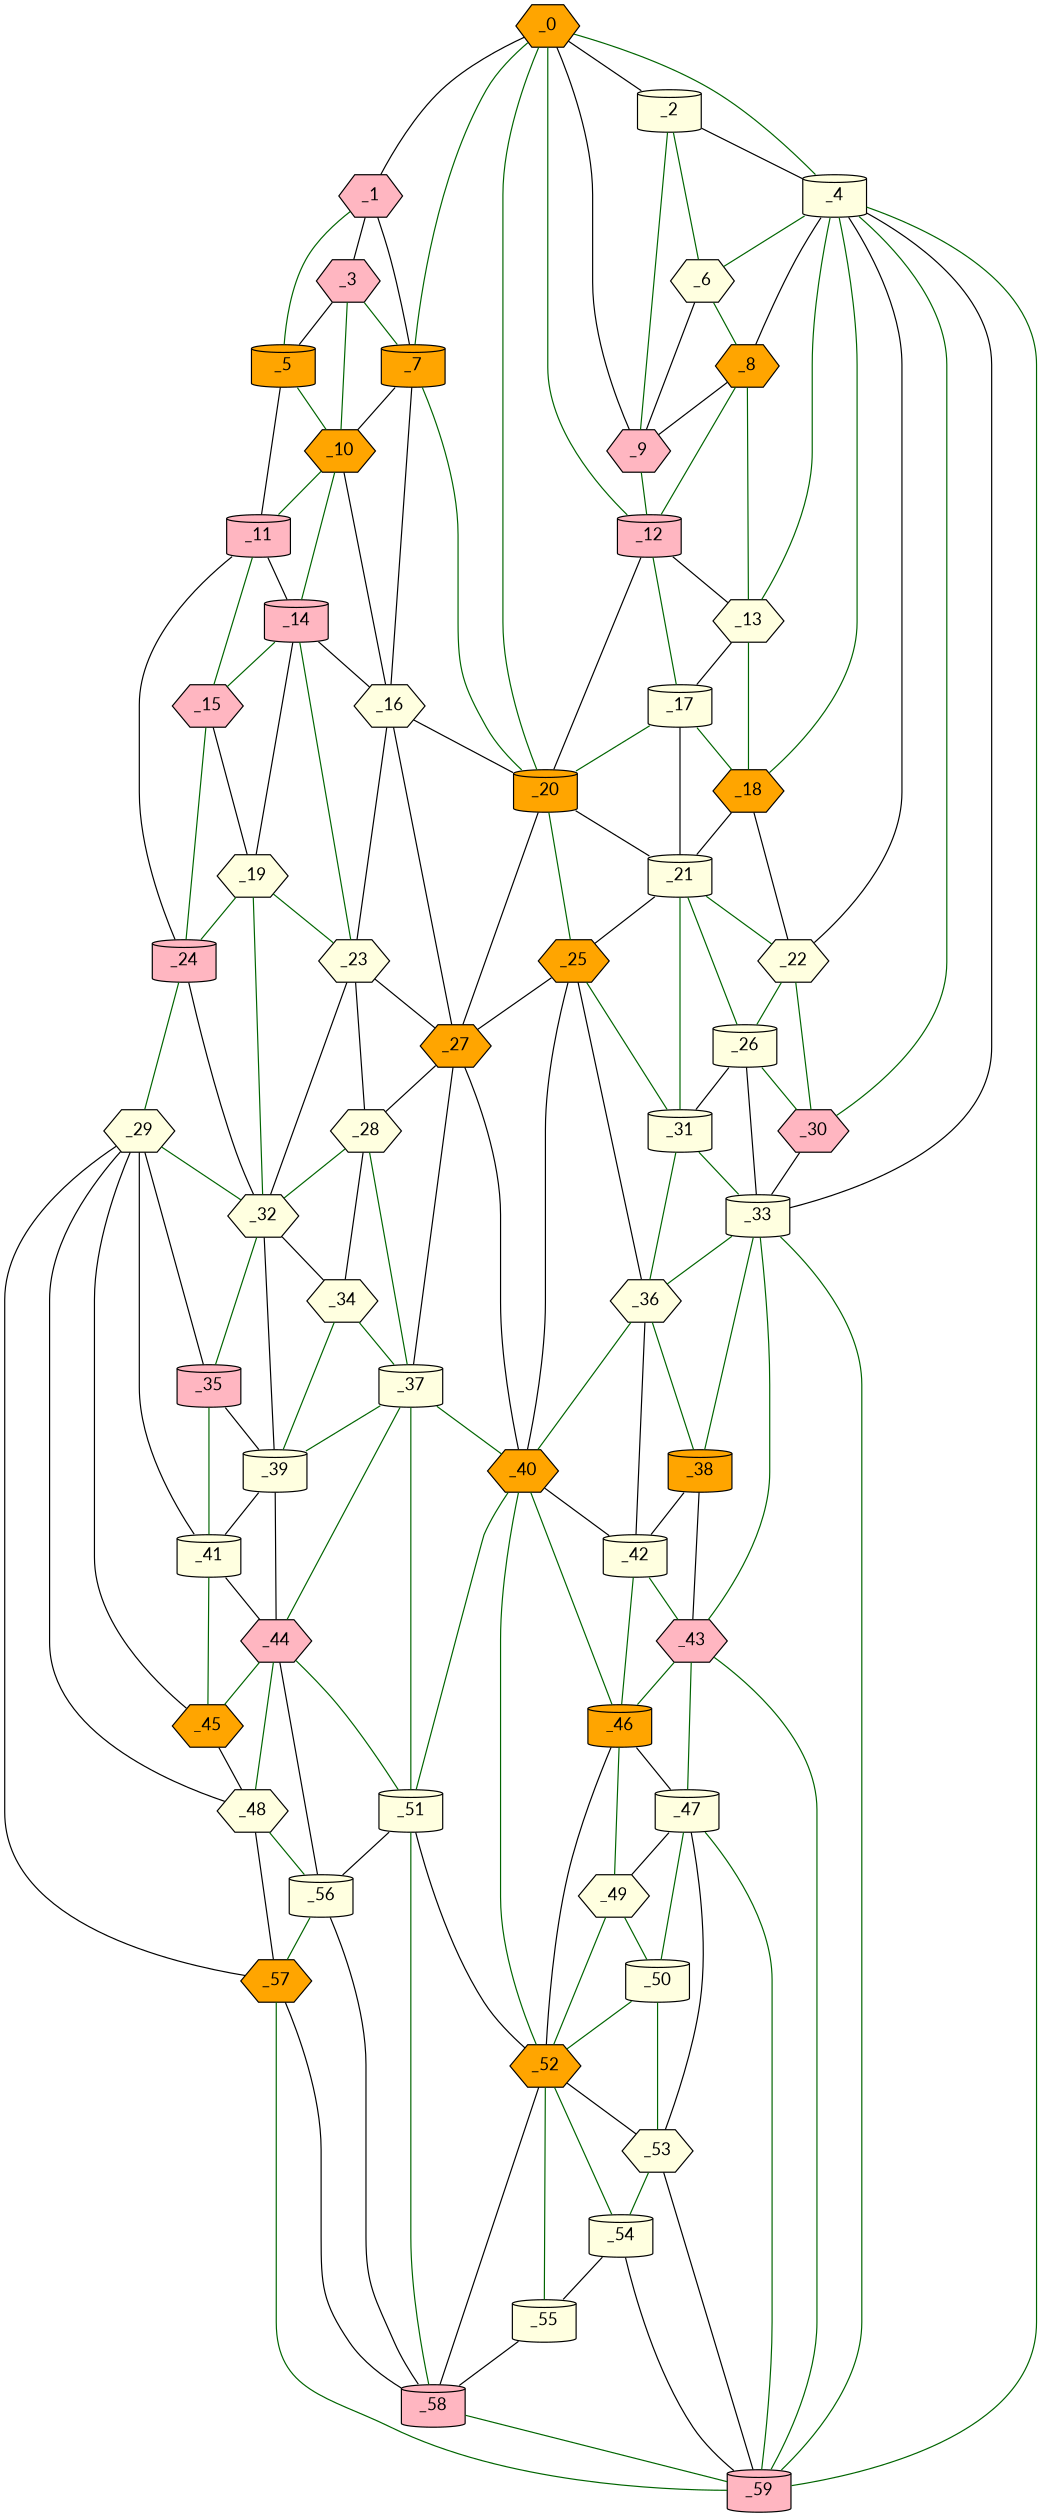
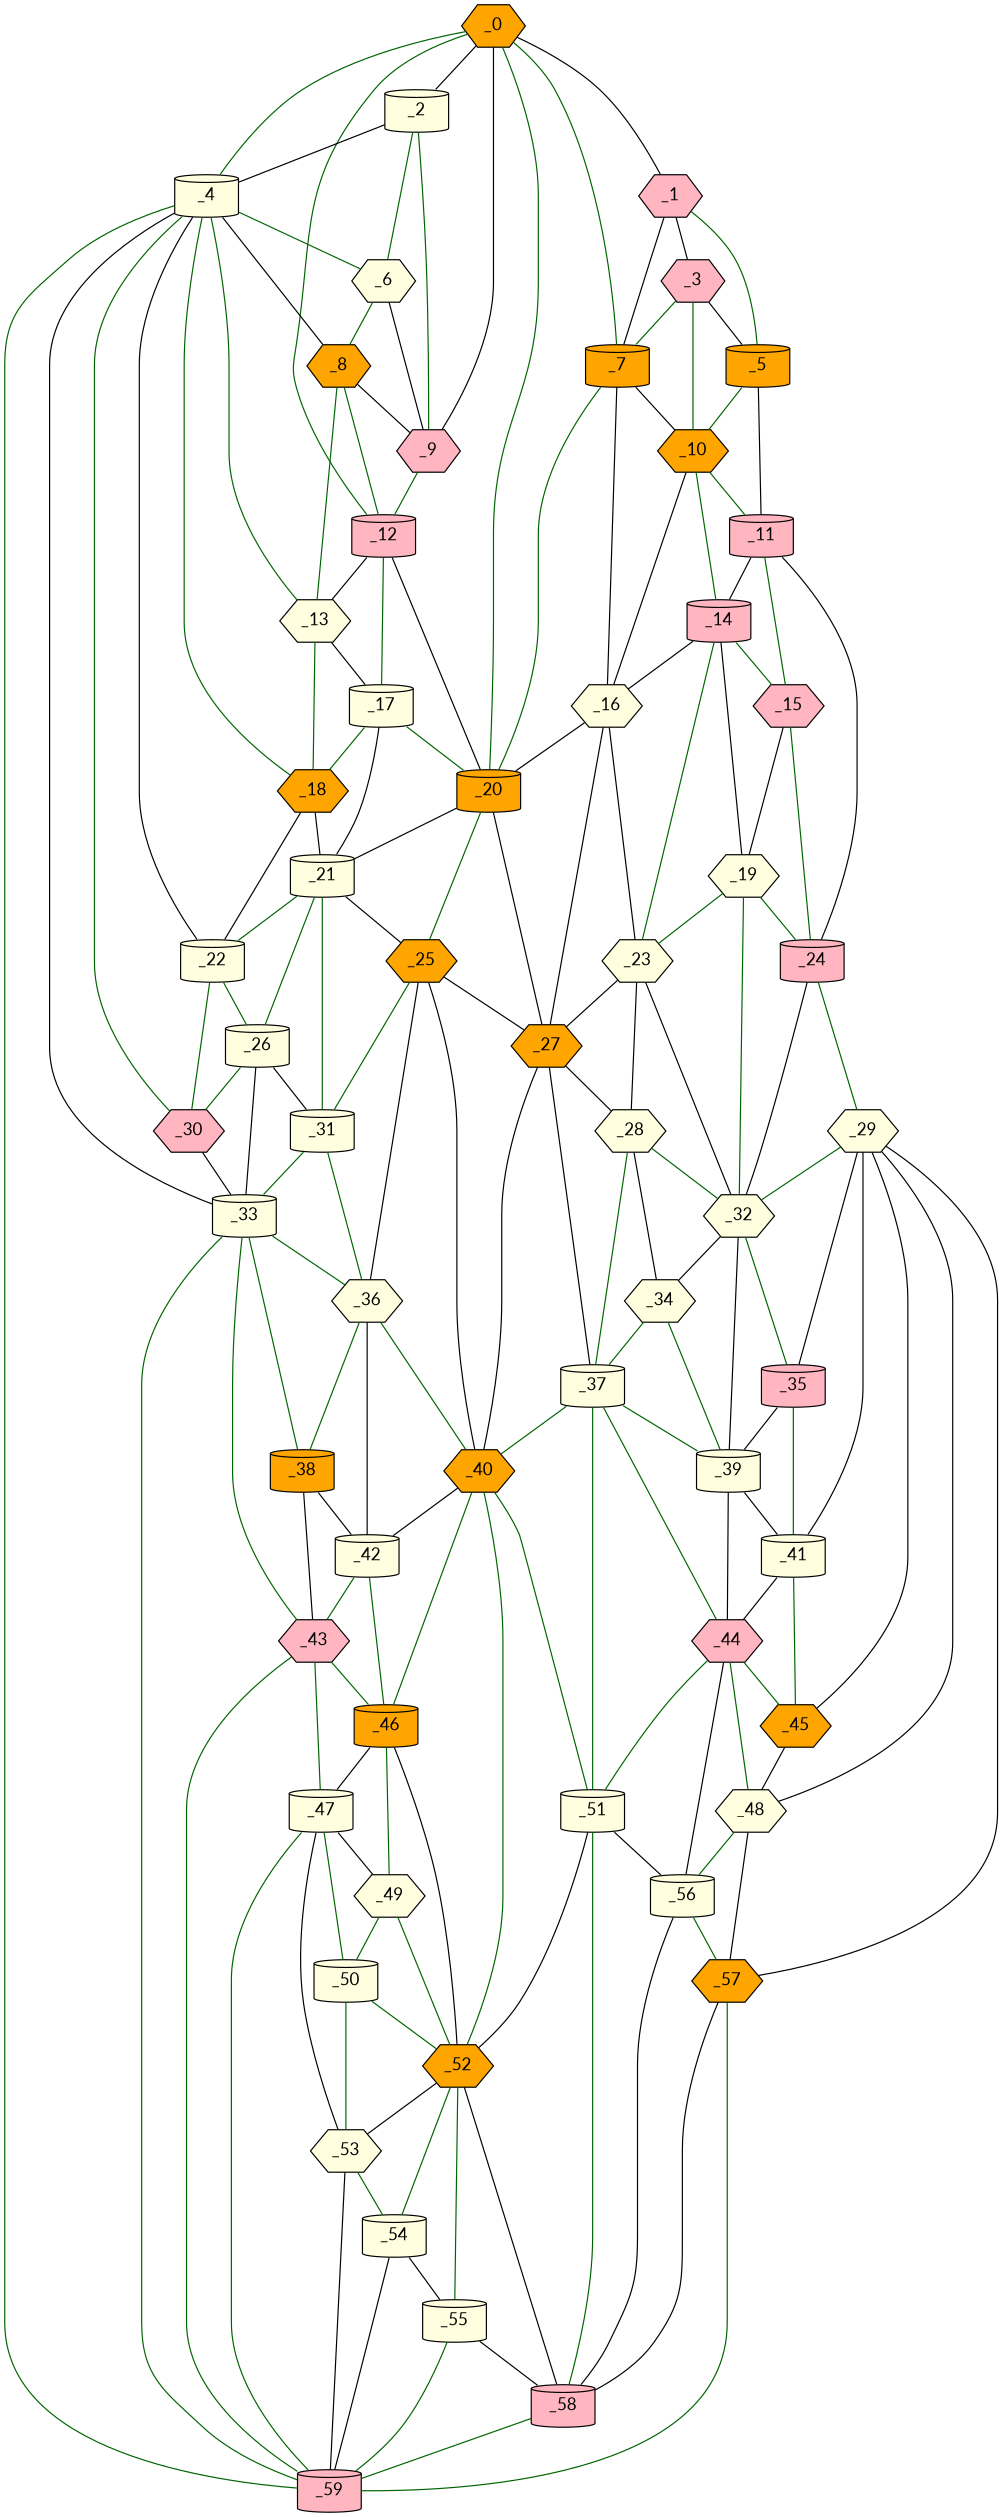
(793, 961) -> (212, 961)
none -> (411, 2414)
